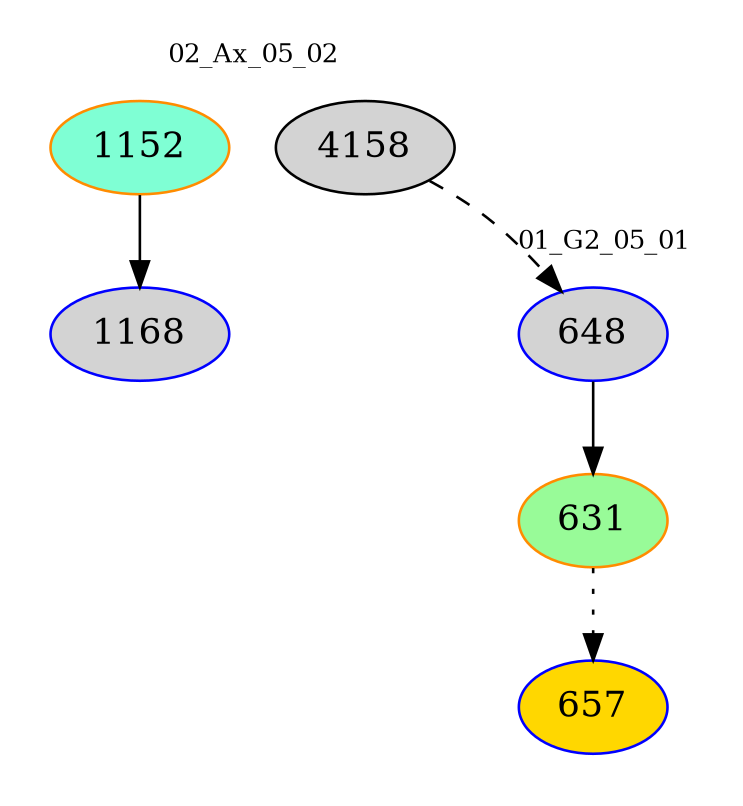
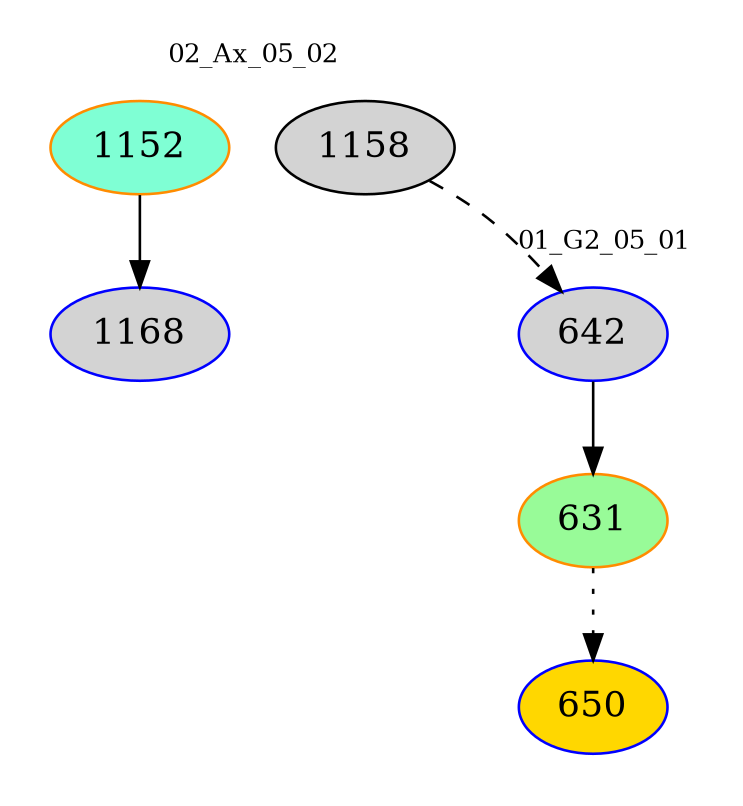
(365, 148) -> (365, 148)
(593, 334) -> (593, 334)
(593, 707) -> (593, 707)
